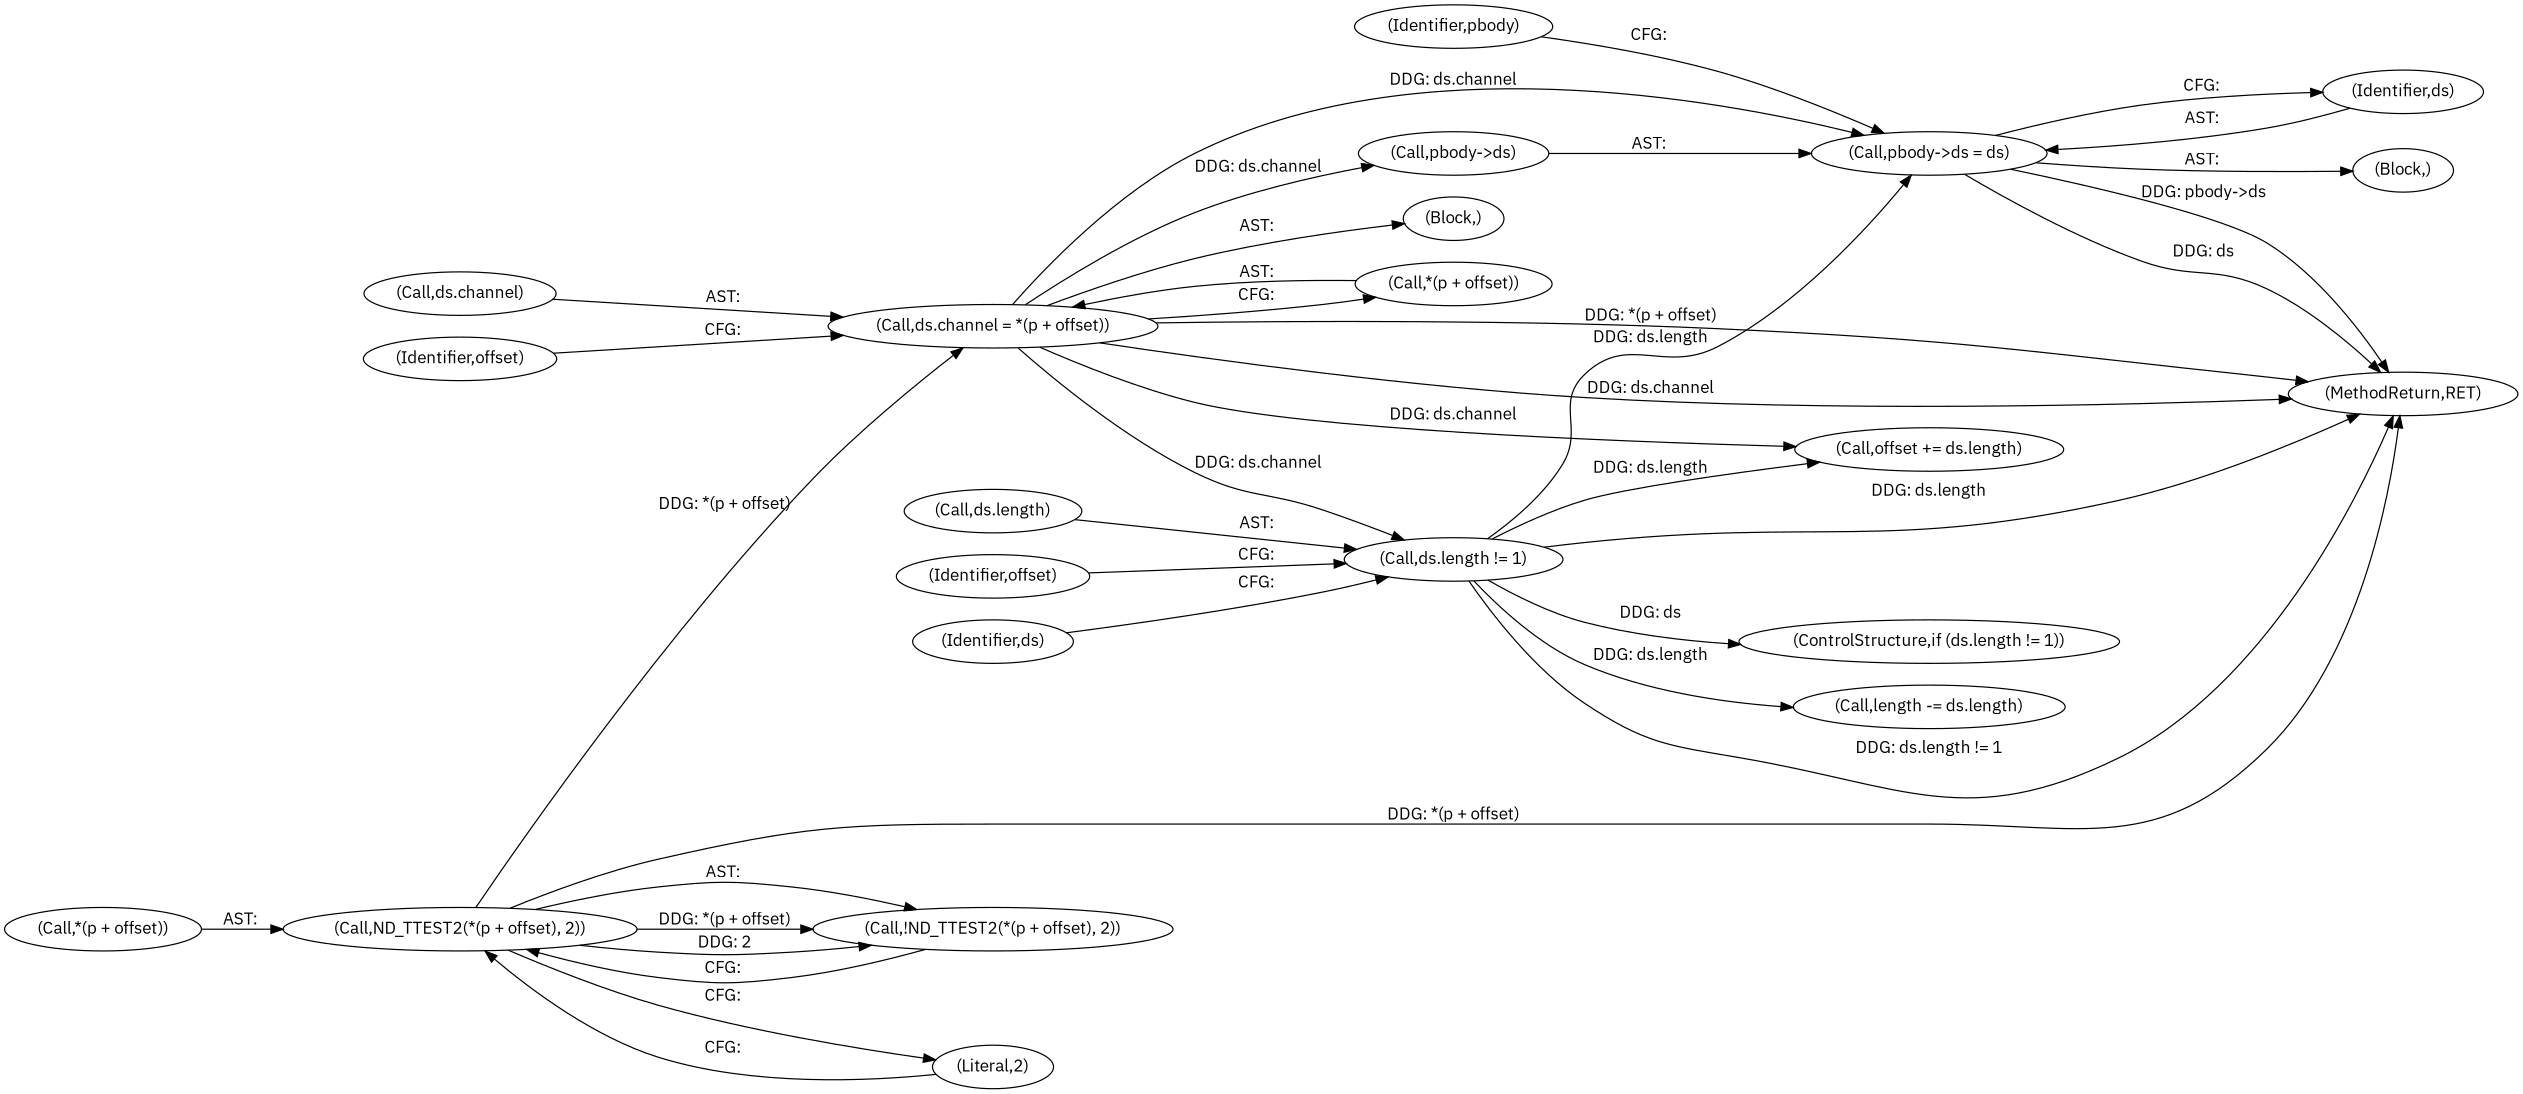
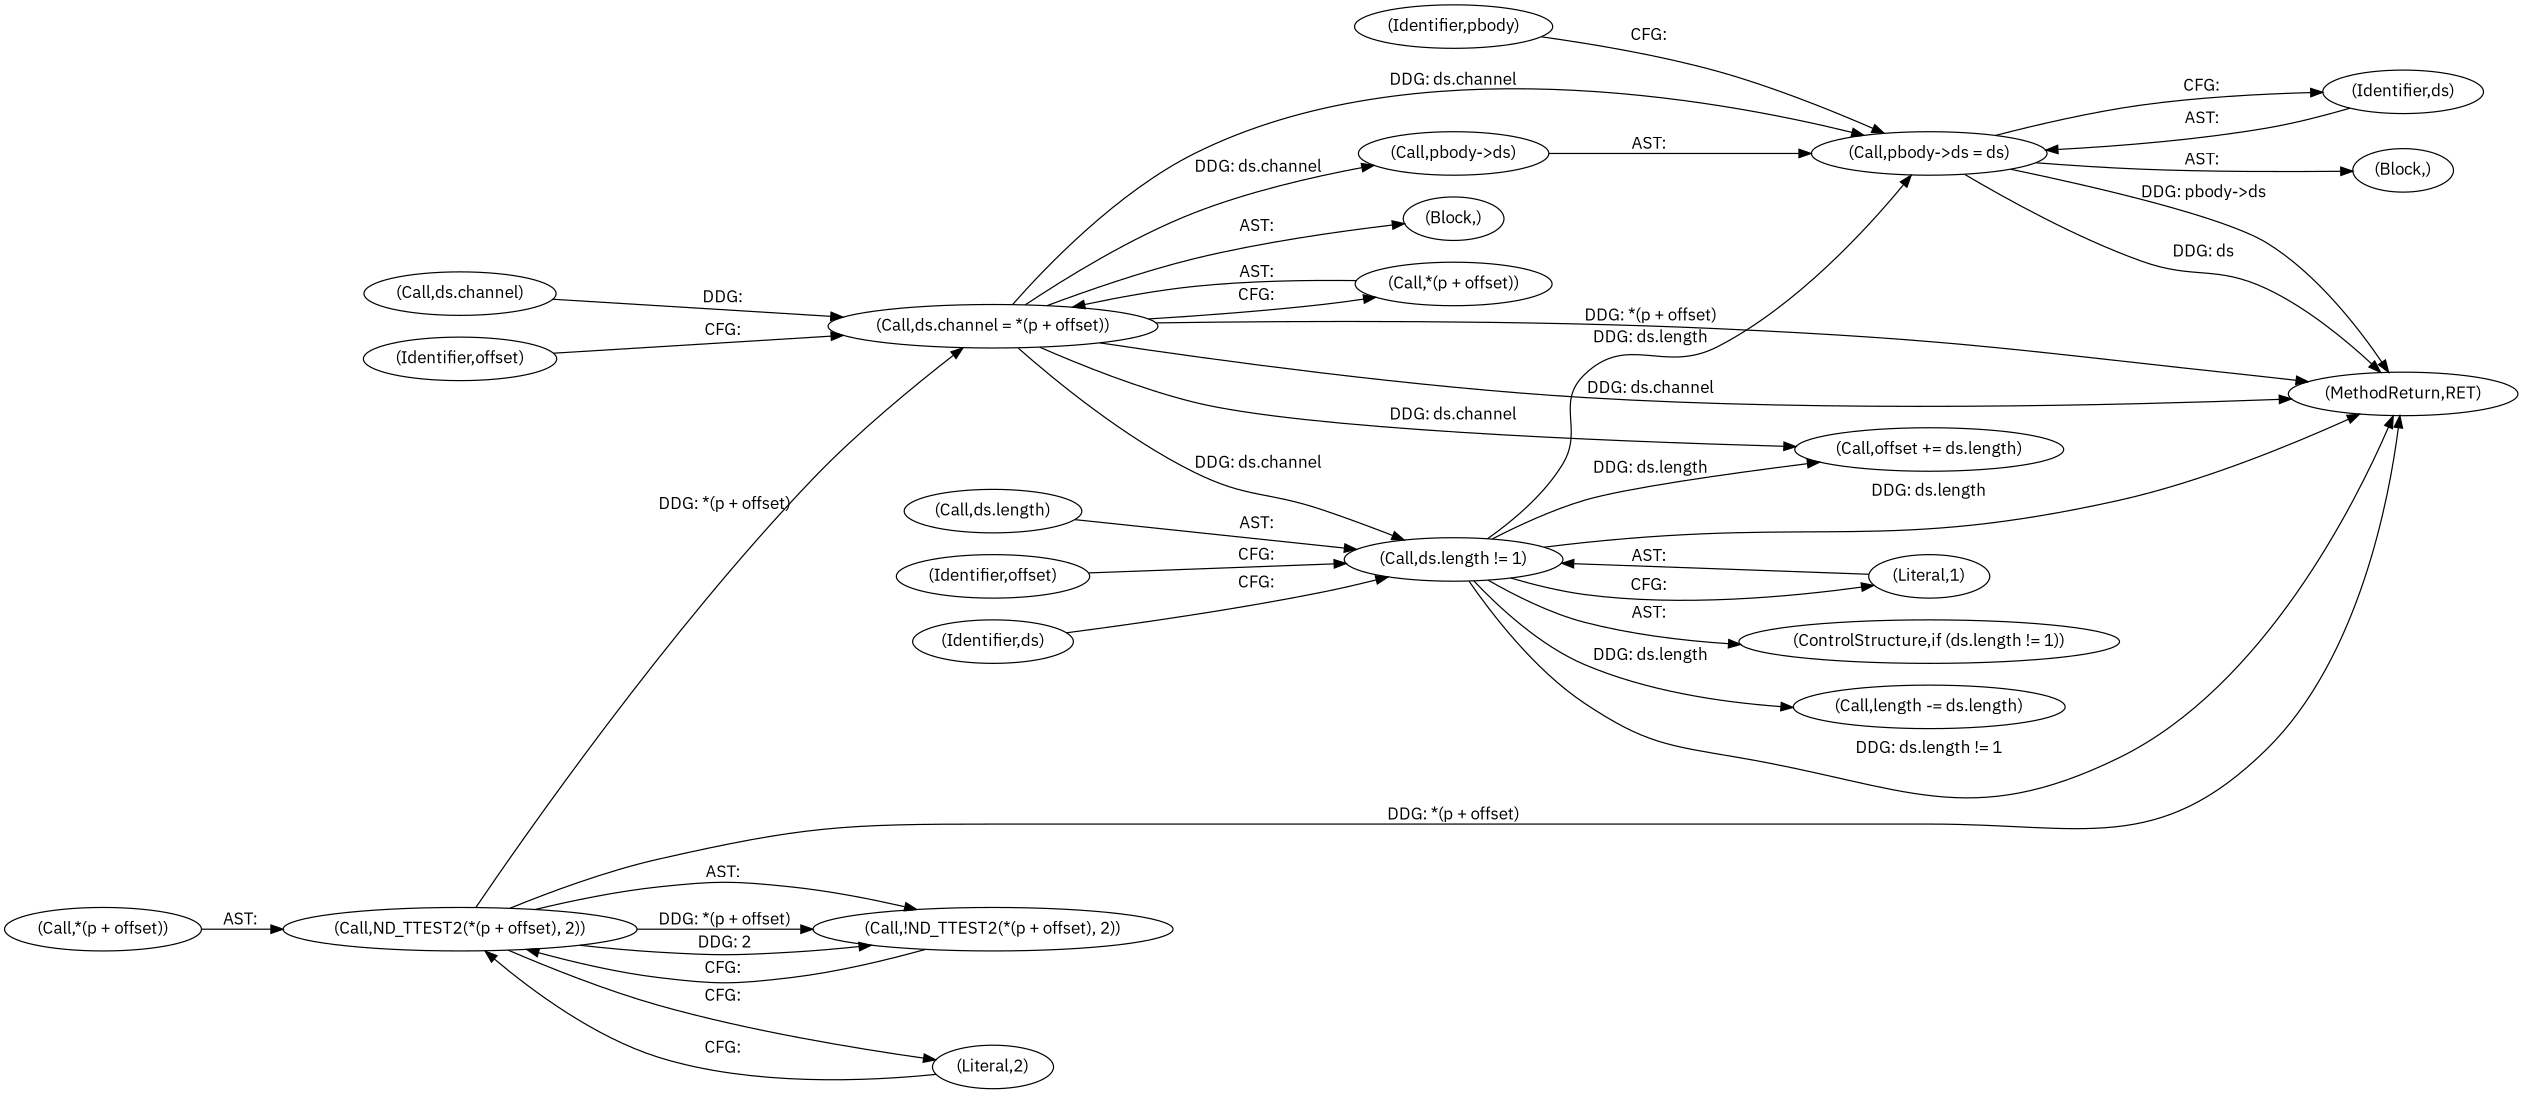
(725, 298) -> (725, 298)
none -> (1929, 576)
(1651, 613) -> (1651, 613)
